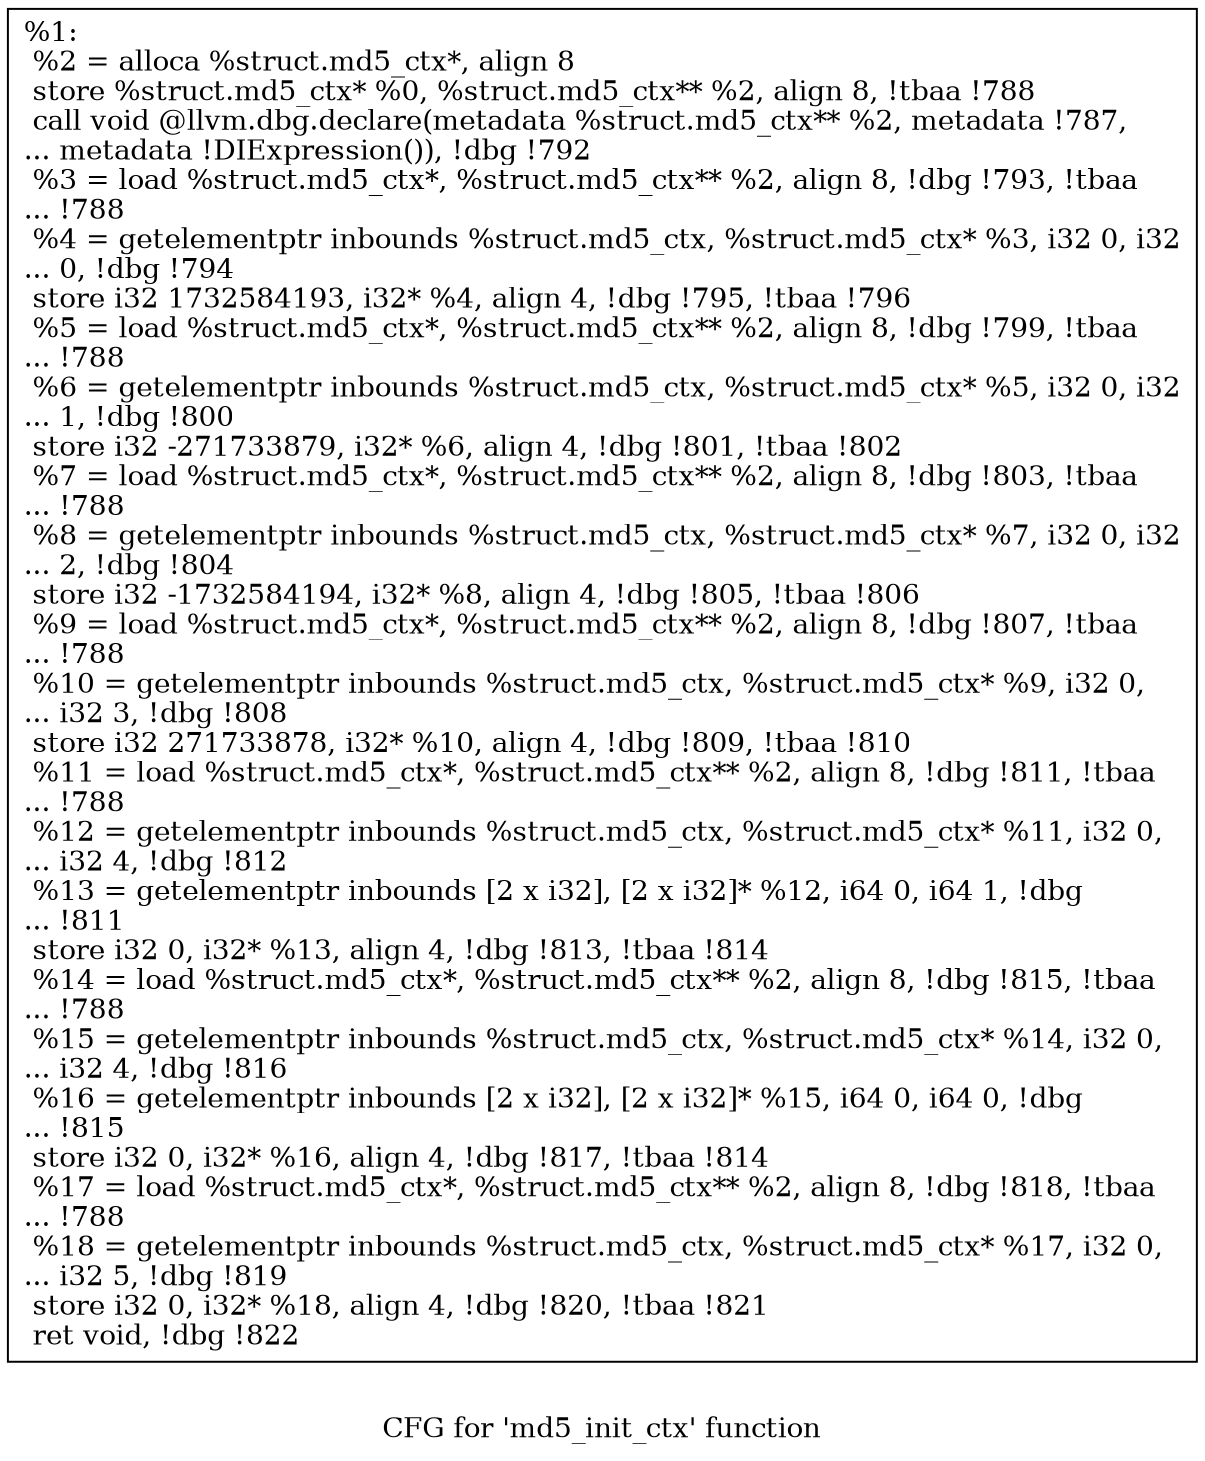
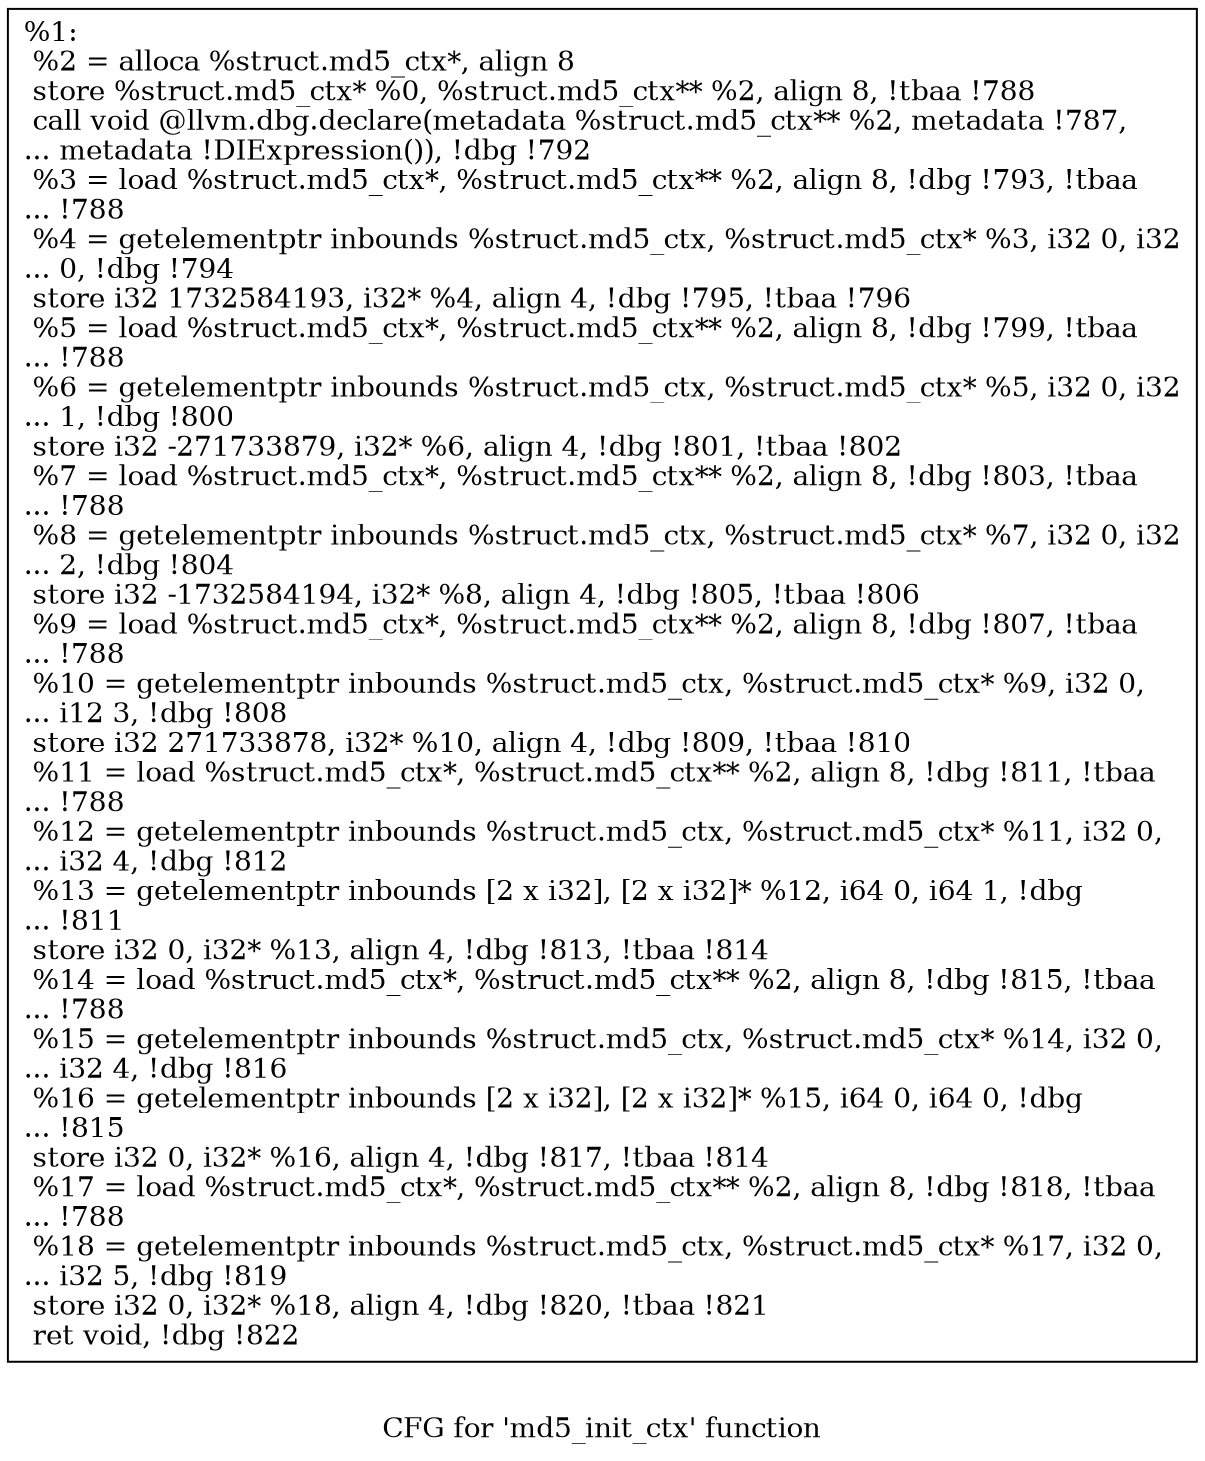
(156, 714) -> (156, 714)
